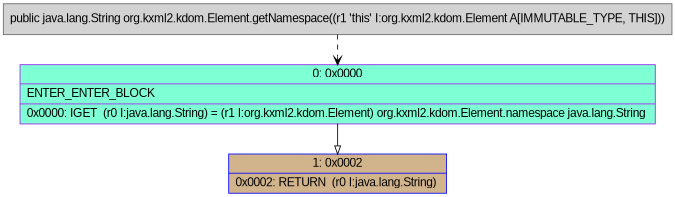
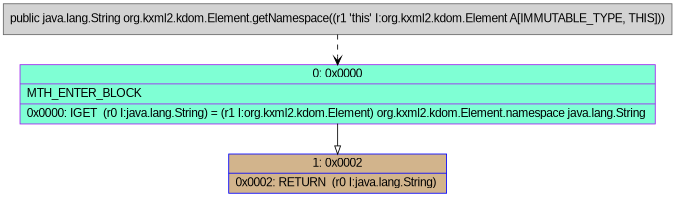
(91, 93) -> (84, 93)
